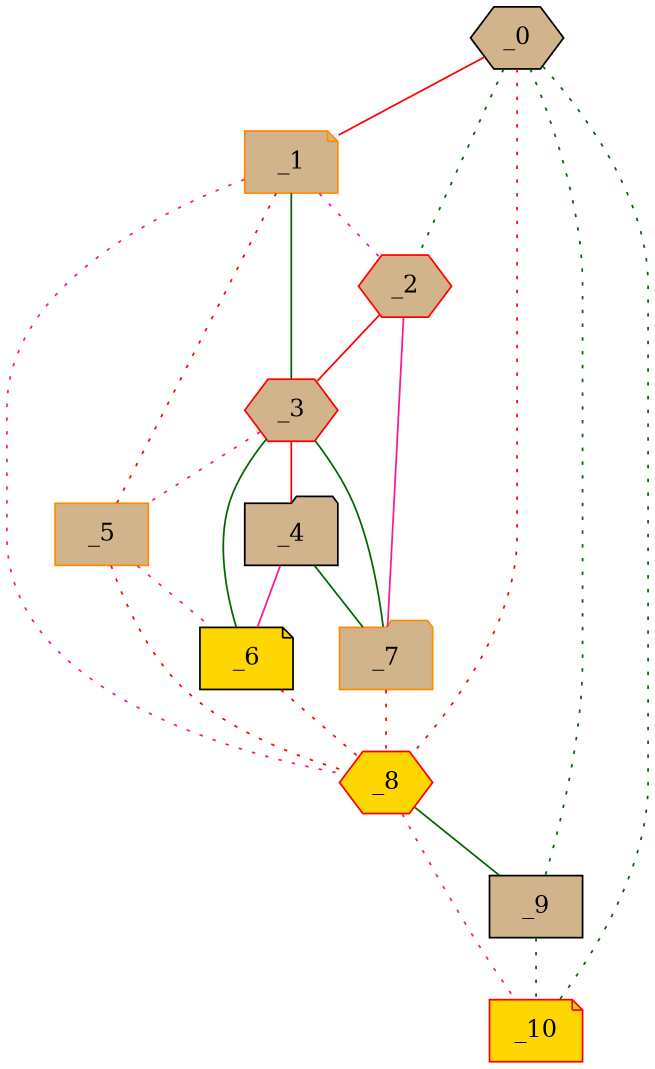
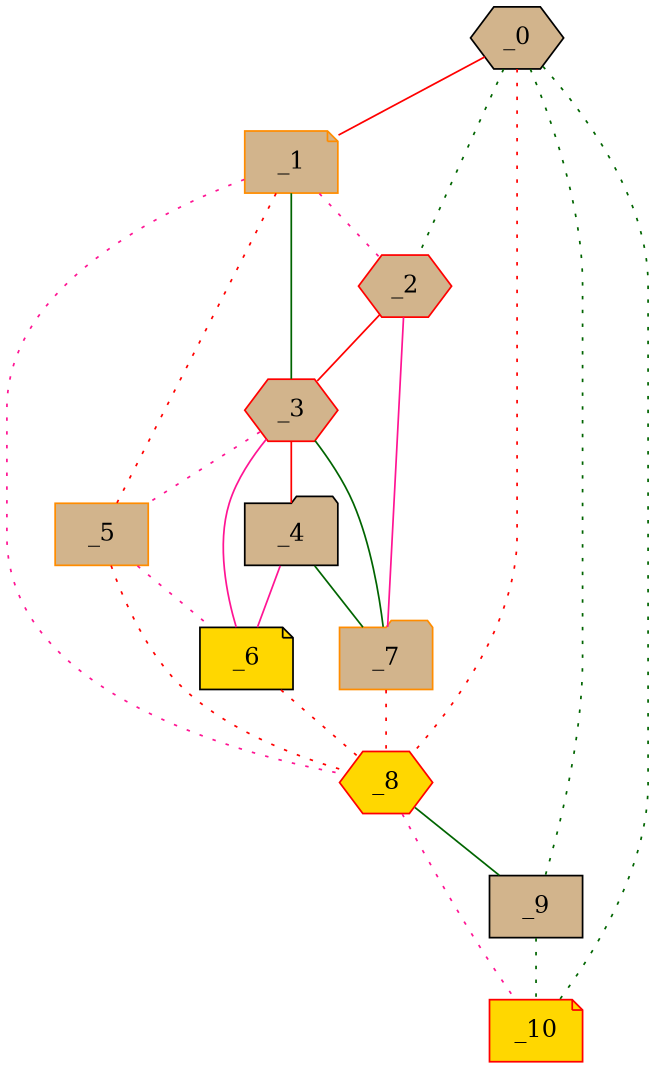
(224, 528) -> (224, 528)
